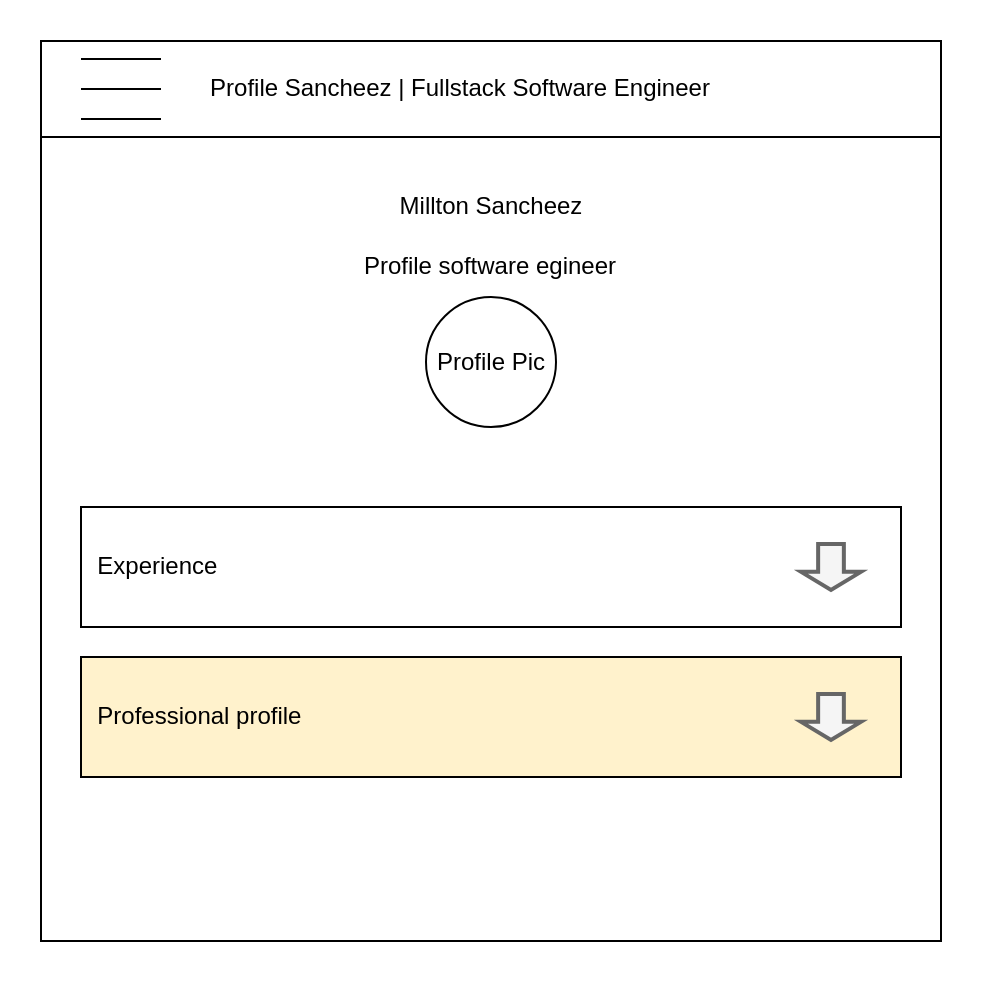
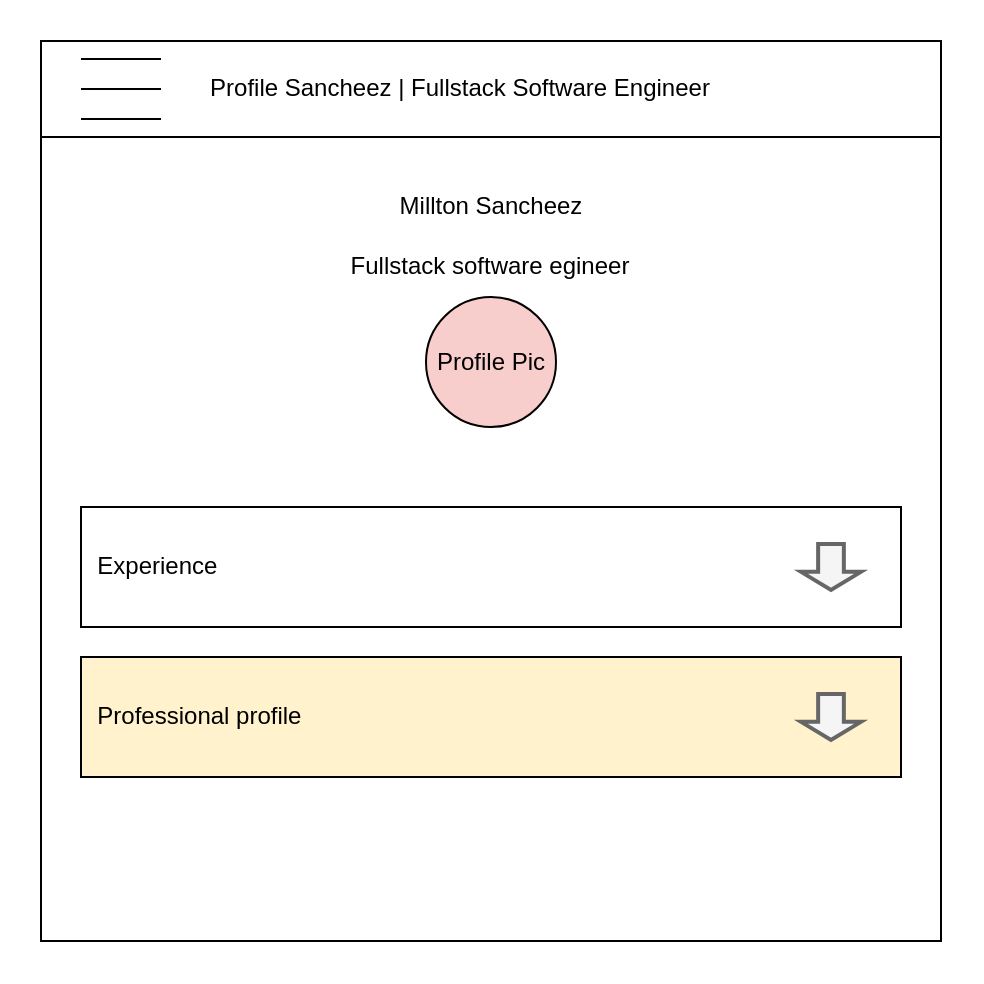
(491, 267) -> (491, 267)
(491, 362) -> (491, 362)
